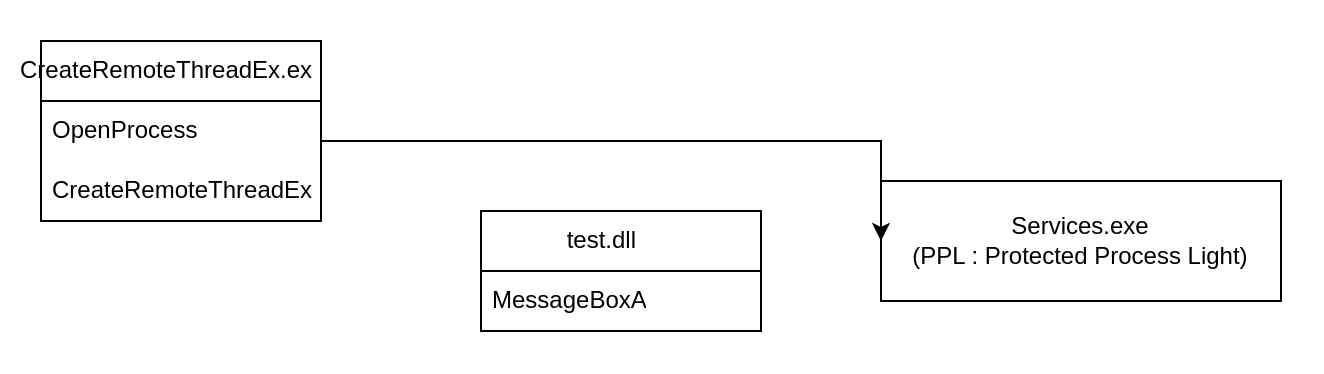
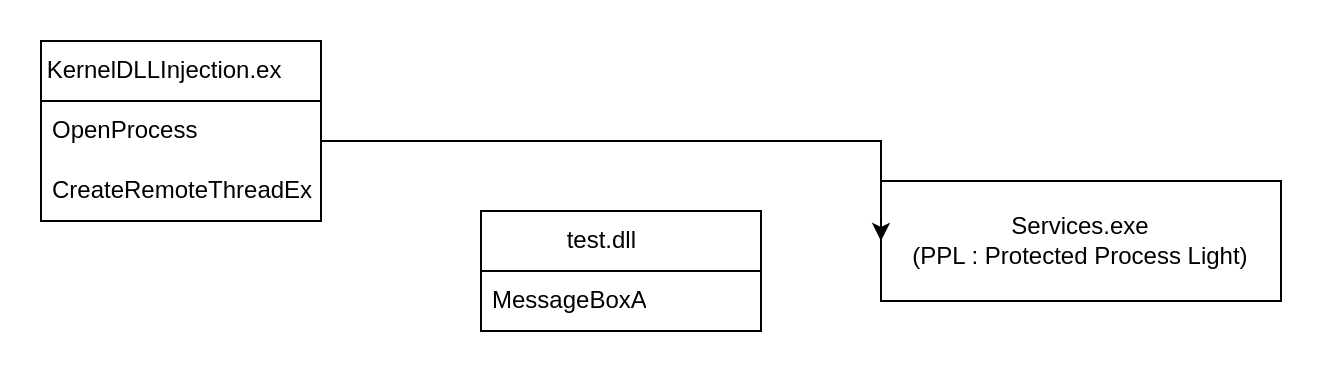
(181, 71) -> (181, 71)
